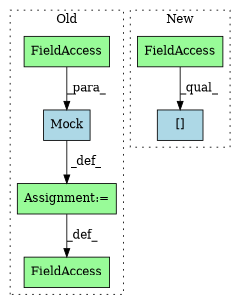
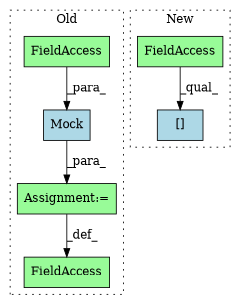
(86, 162) -> (86, 162)
